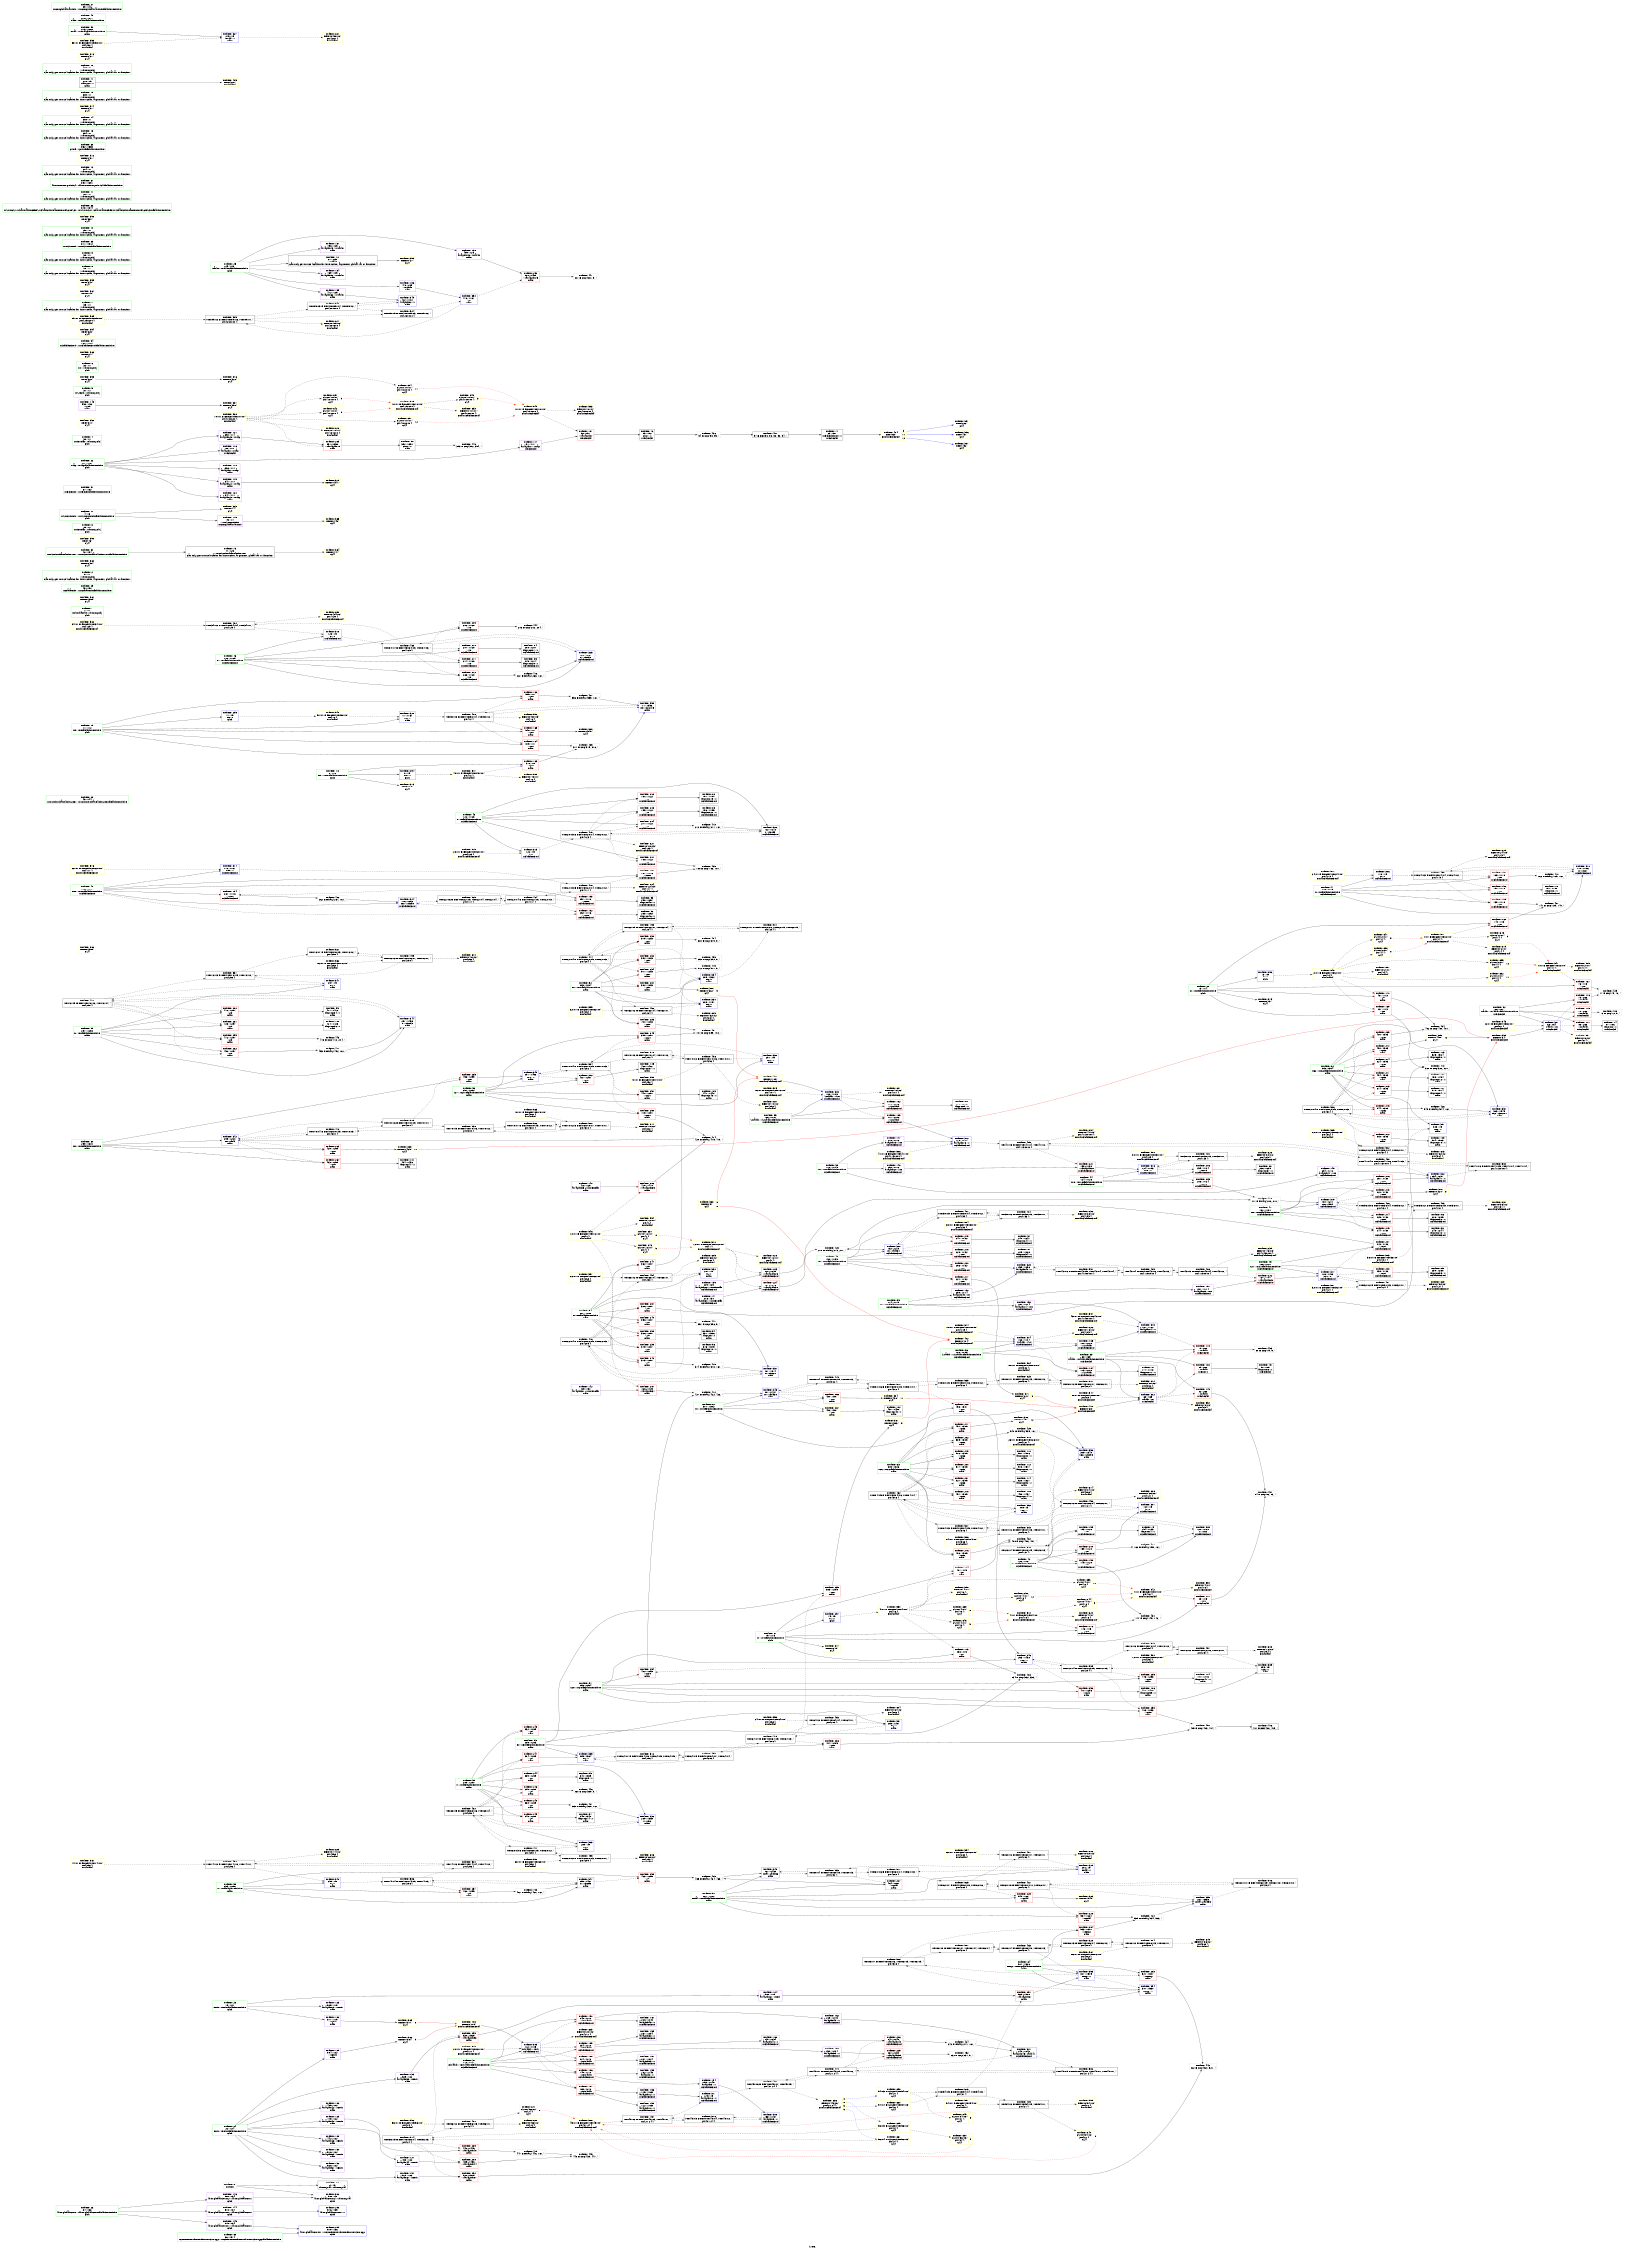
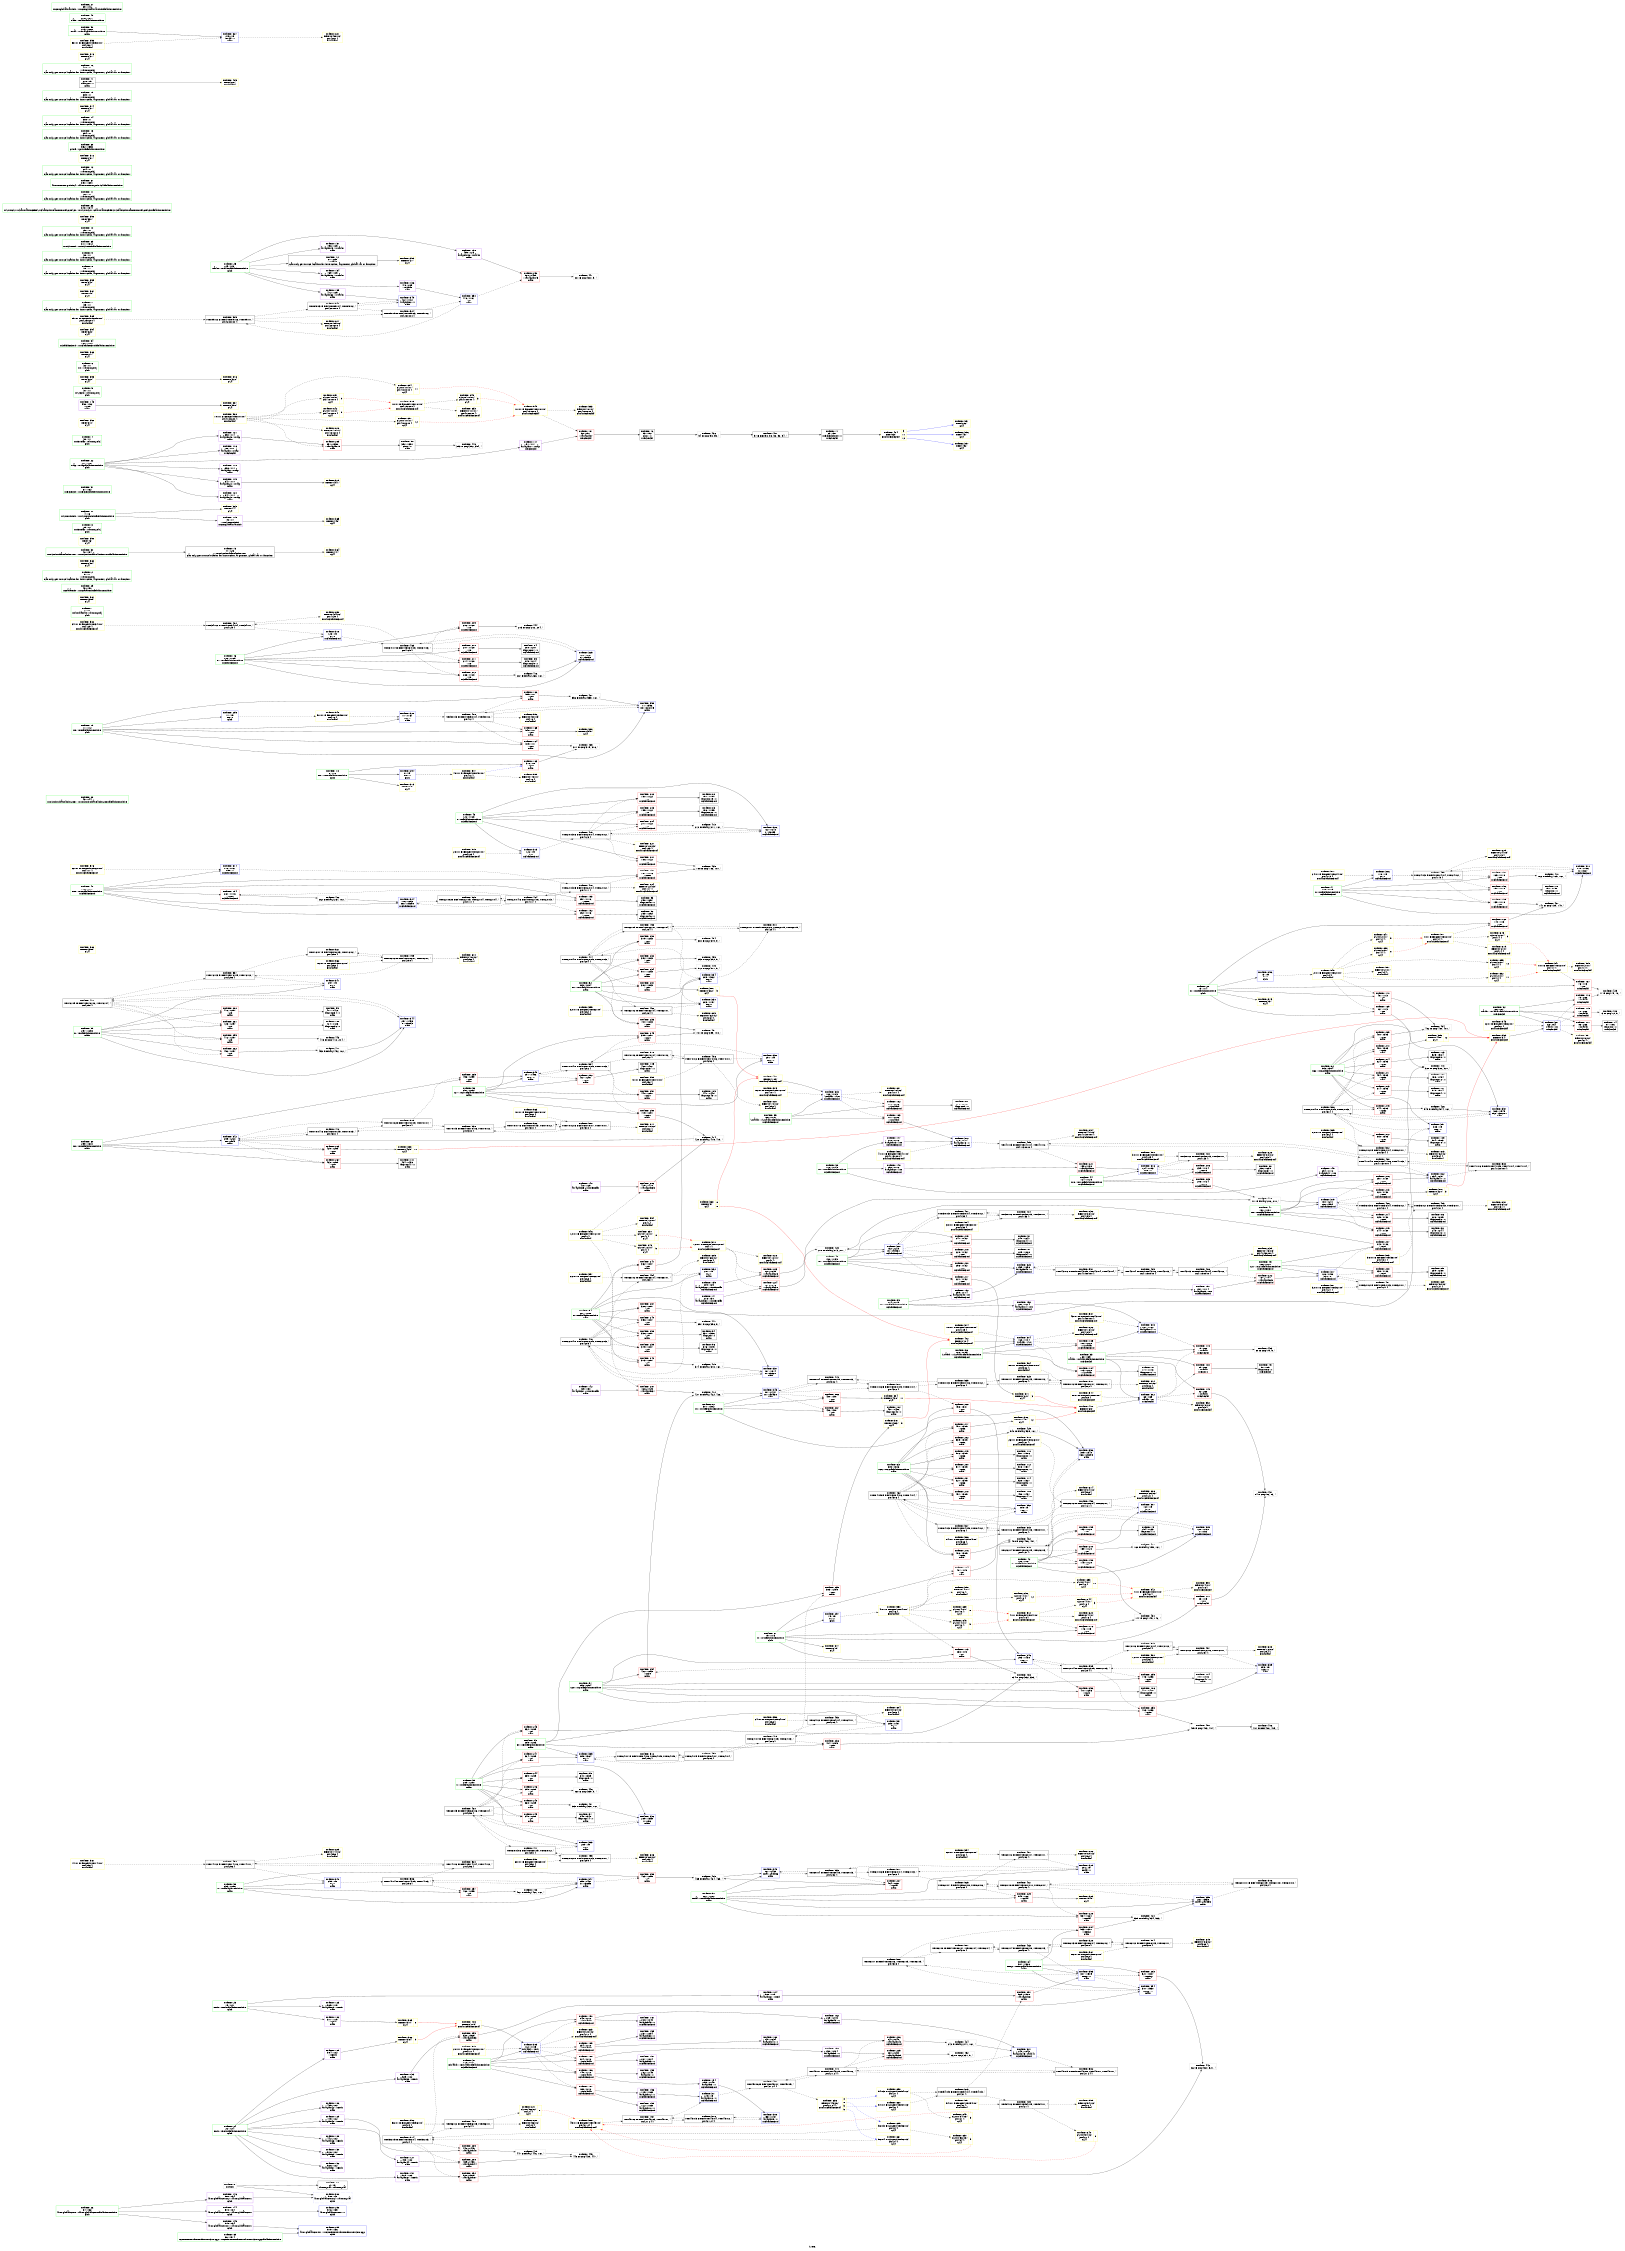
(339, 914) -> (339, 914)
(832, 1411) -> (832, 1411)
(507, 1807) -> (507, 1807)
